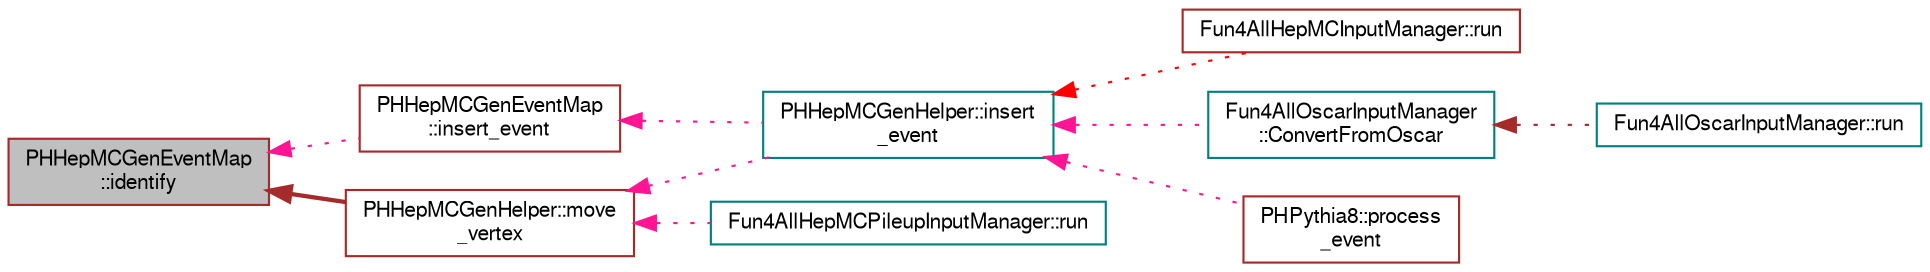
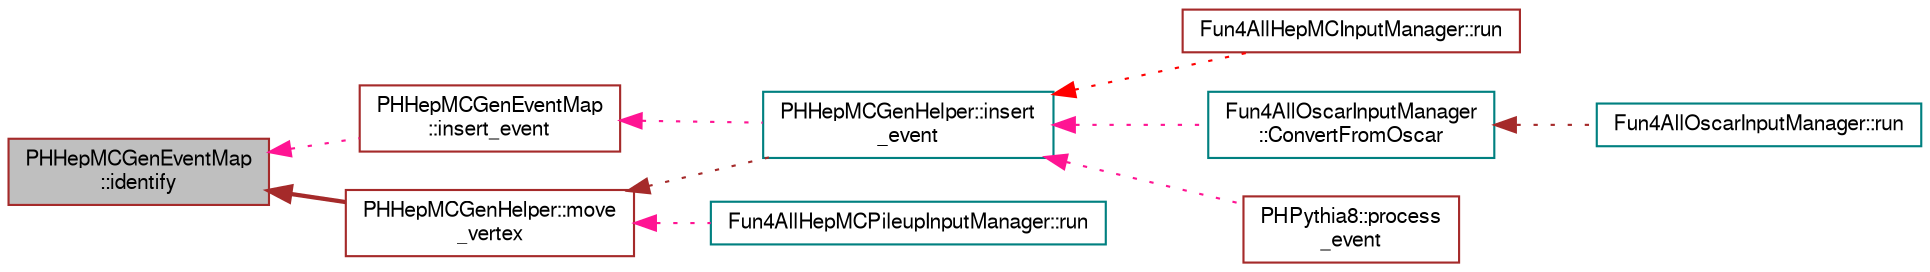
(710, 171) -> (710, 171)
